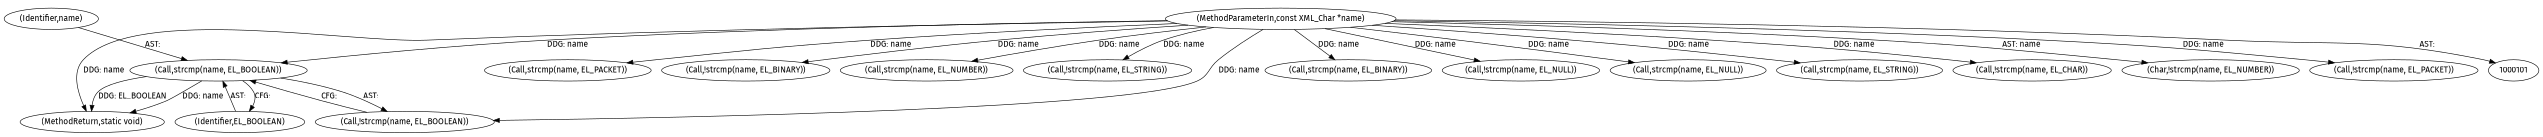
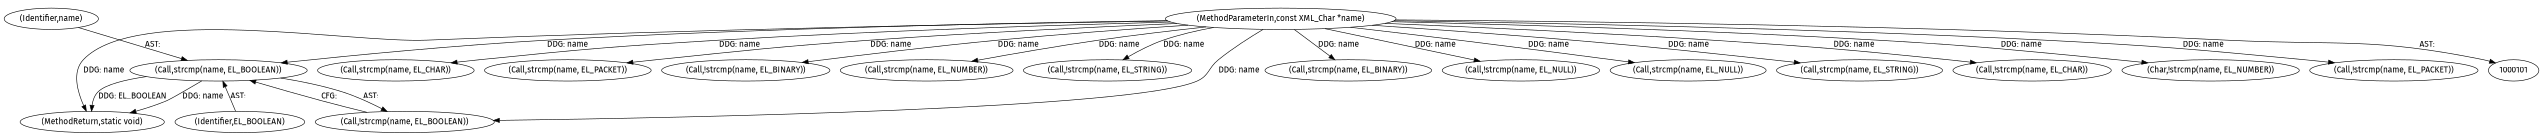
(2021, 45) -> (2021, 45)
none -> (396, 70)
(253, 92) -> none
